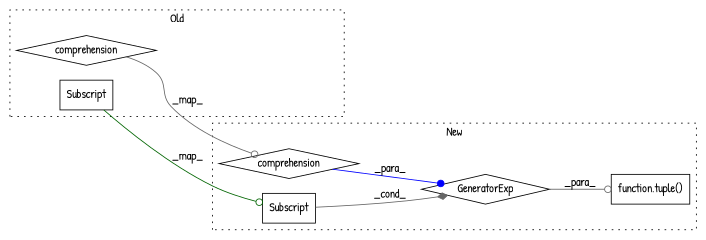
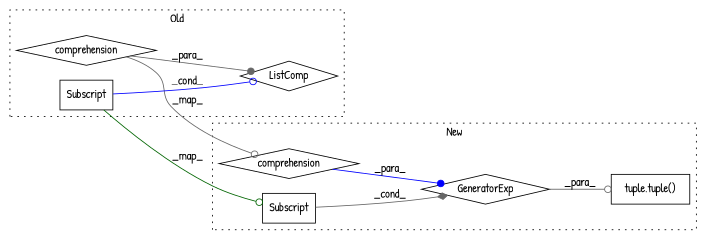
none -> (289, 76)
(651, 189) -> (651, 189)
